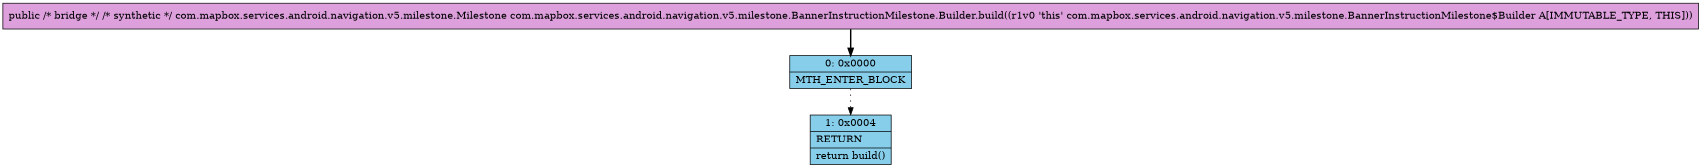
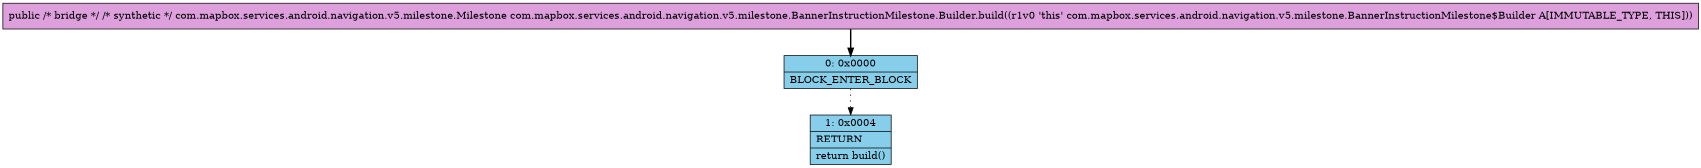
(851, 80) -> (851, 80)
